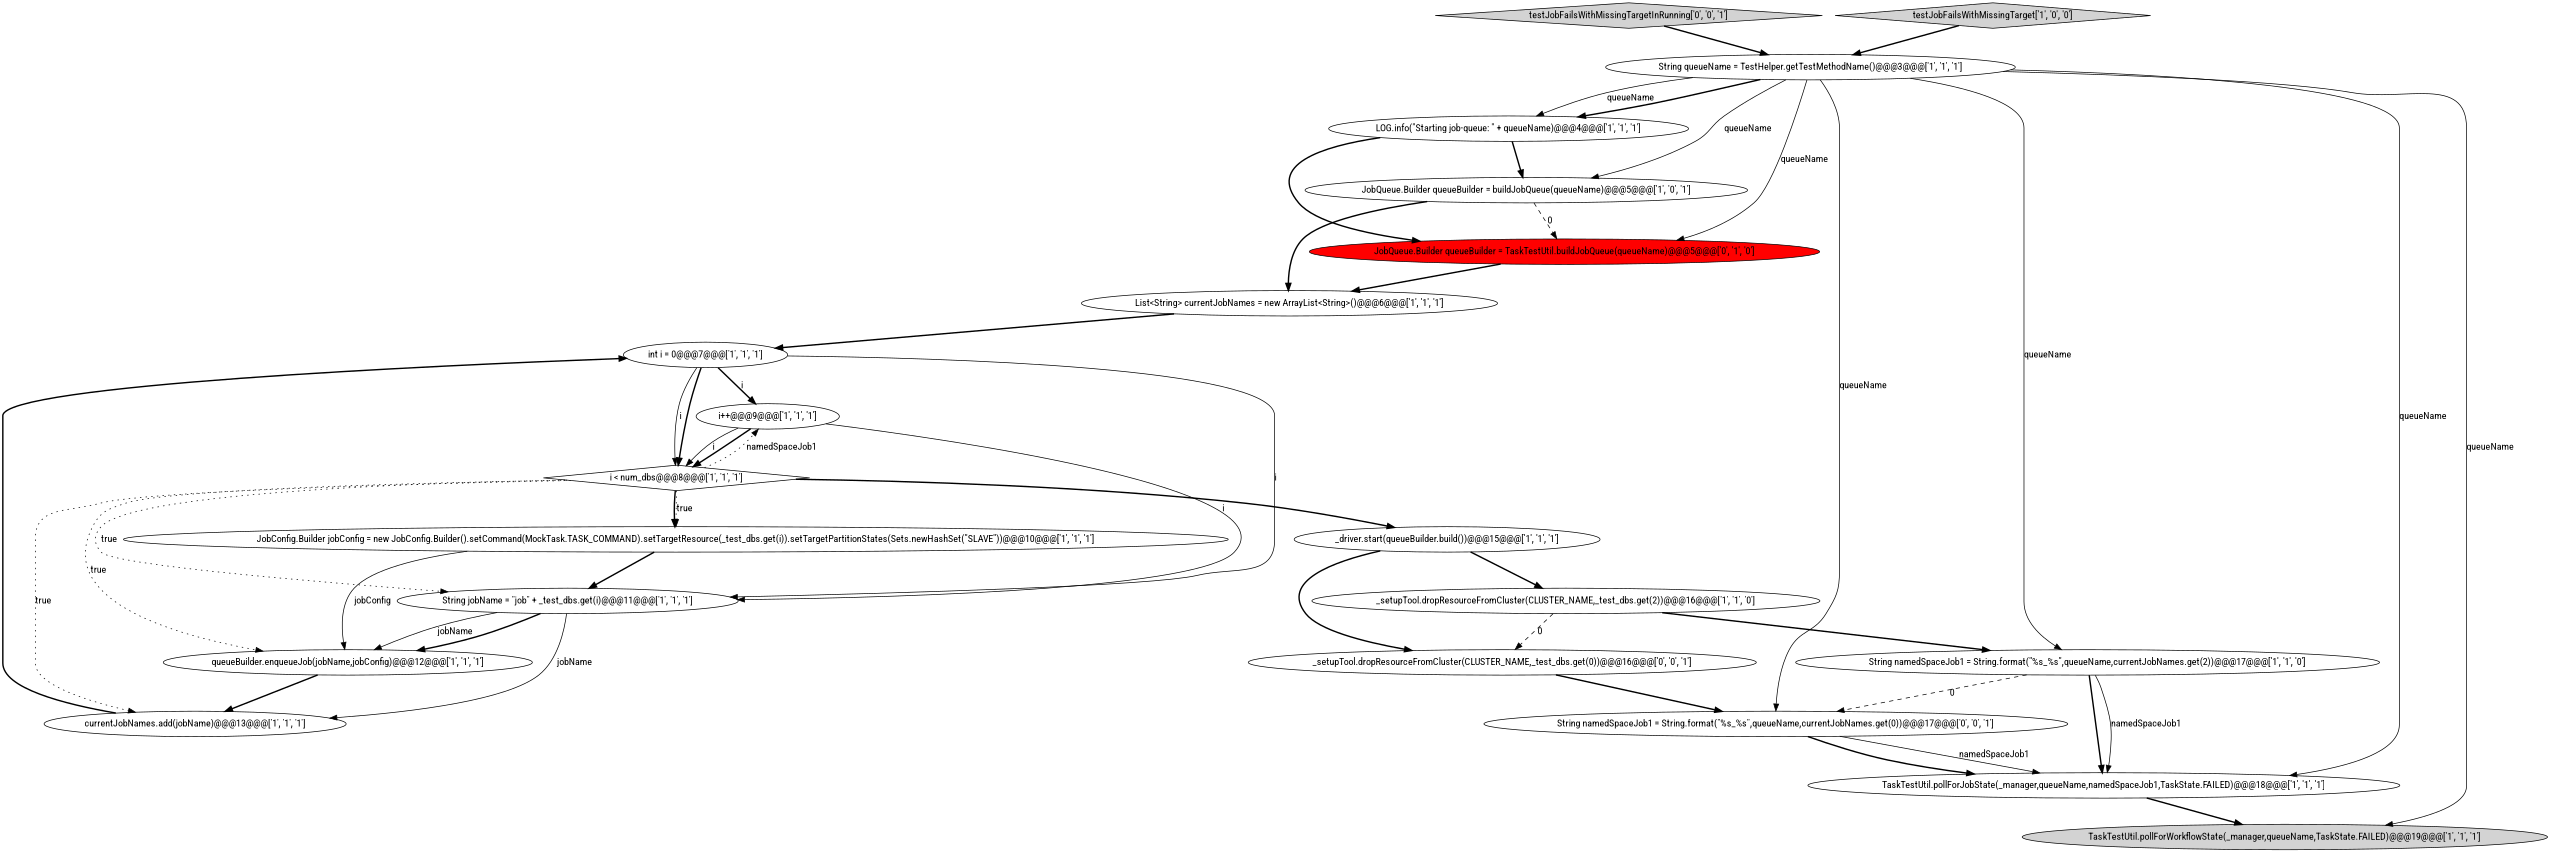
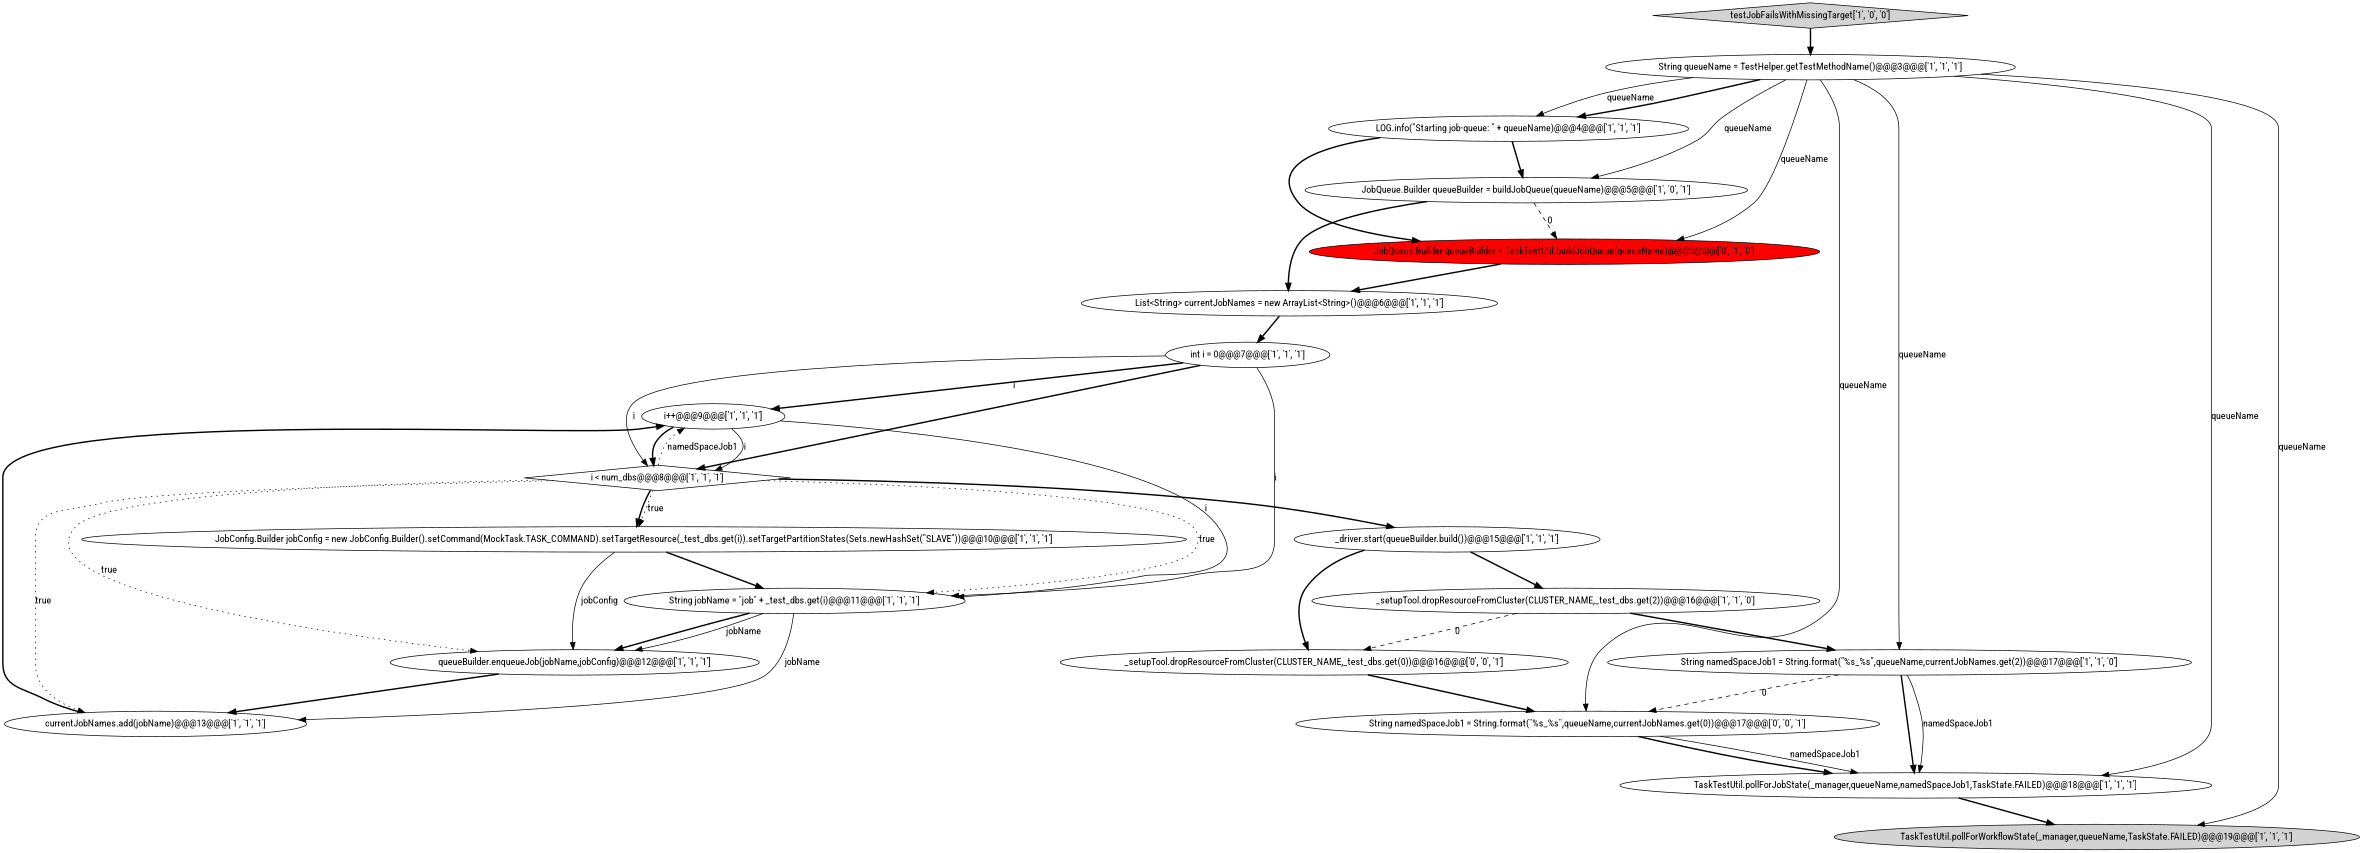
(1629, 16) -> none
(121, 389) -> (182, 433)
